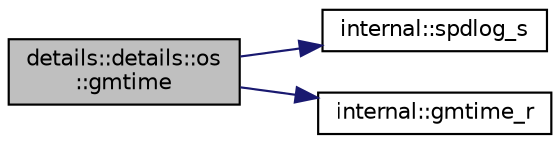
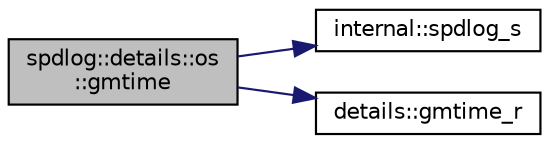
(124, 72) -> (123, 72)
(435, 113) -> (428, 113)
